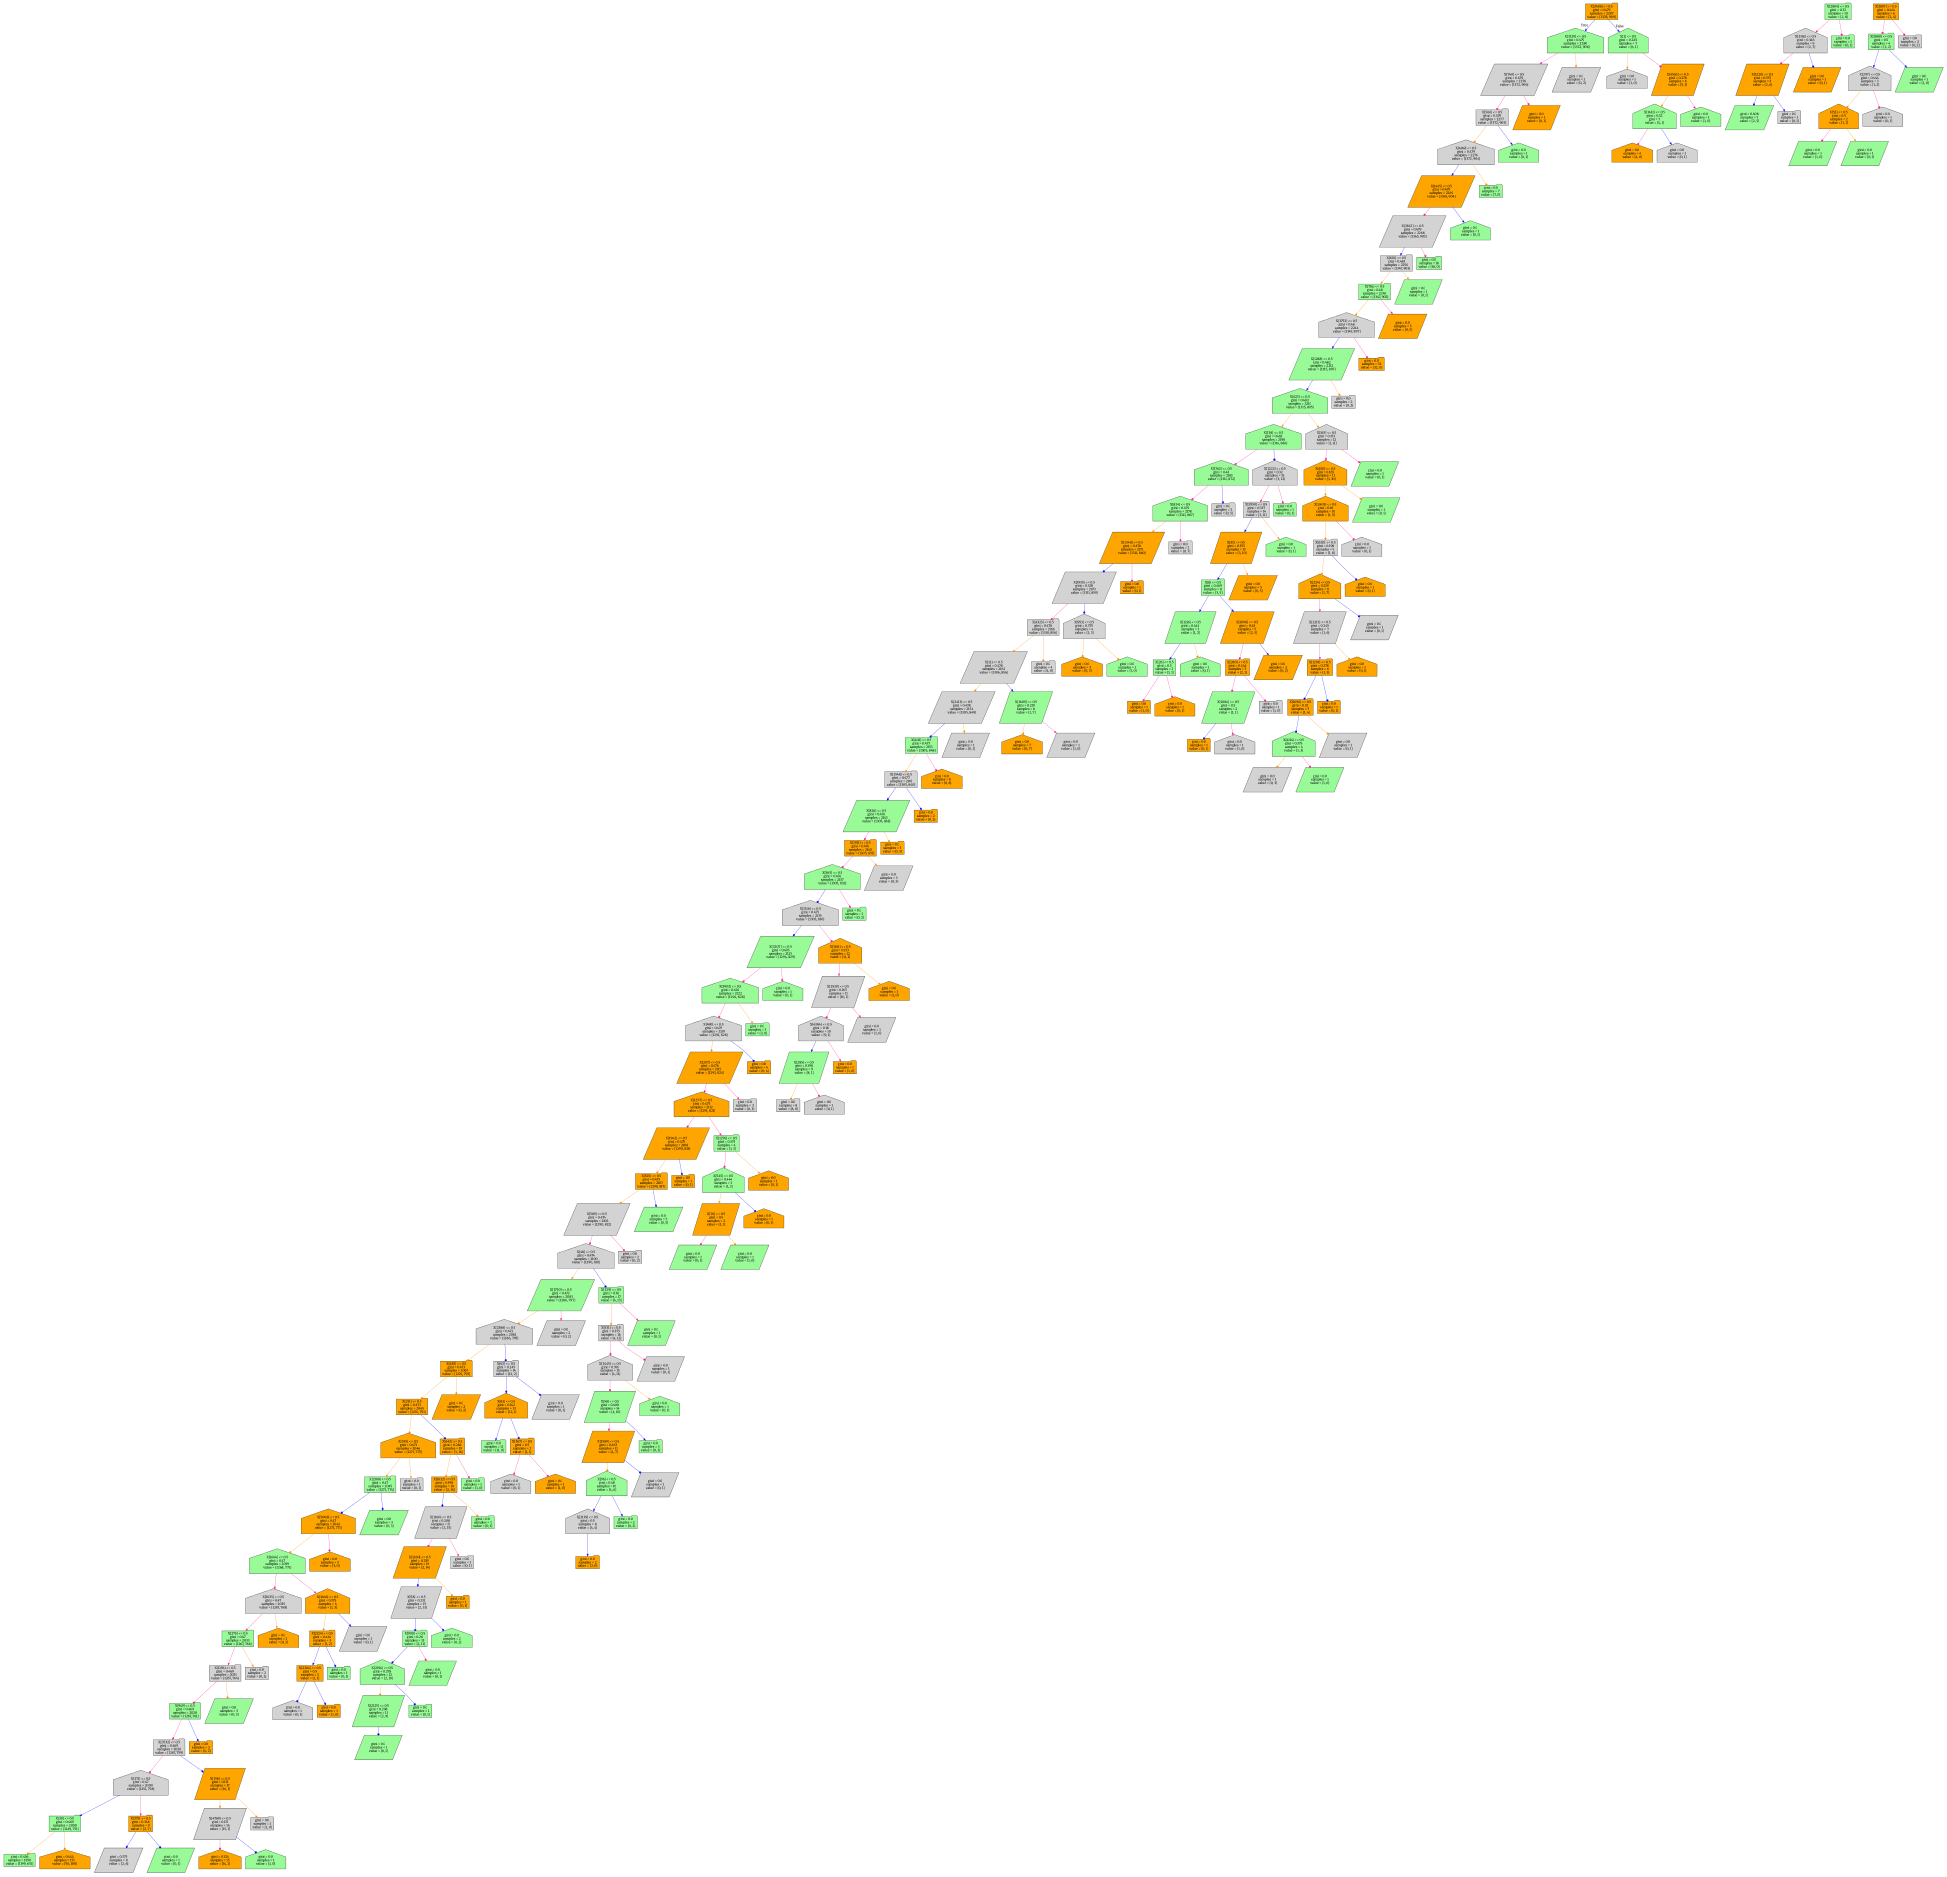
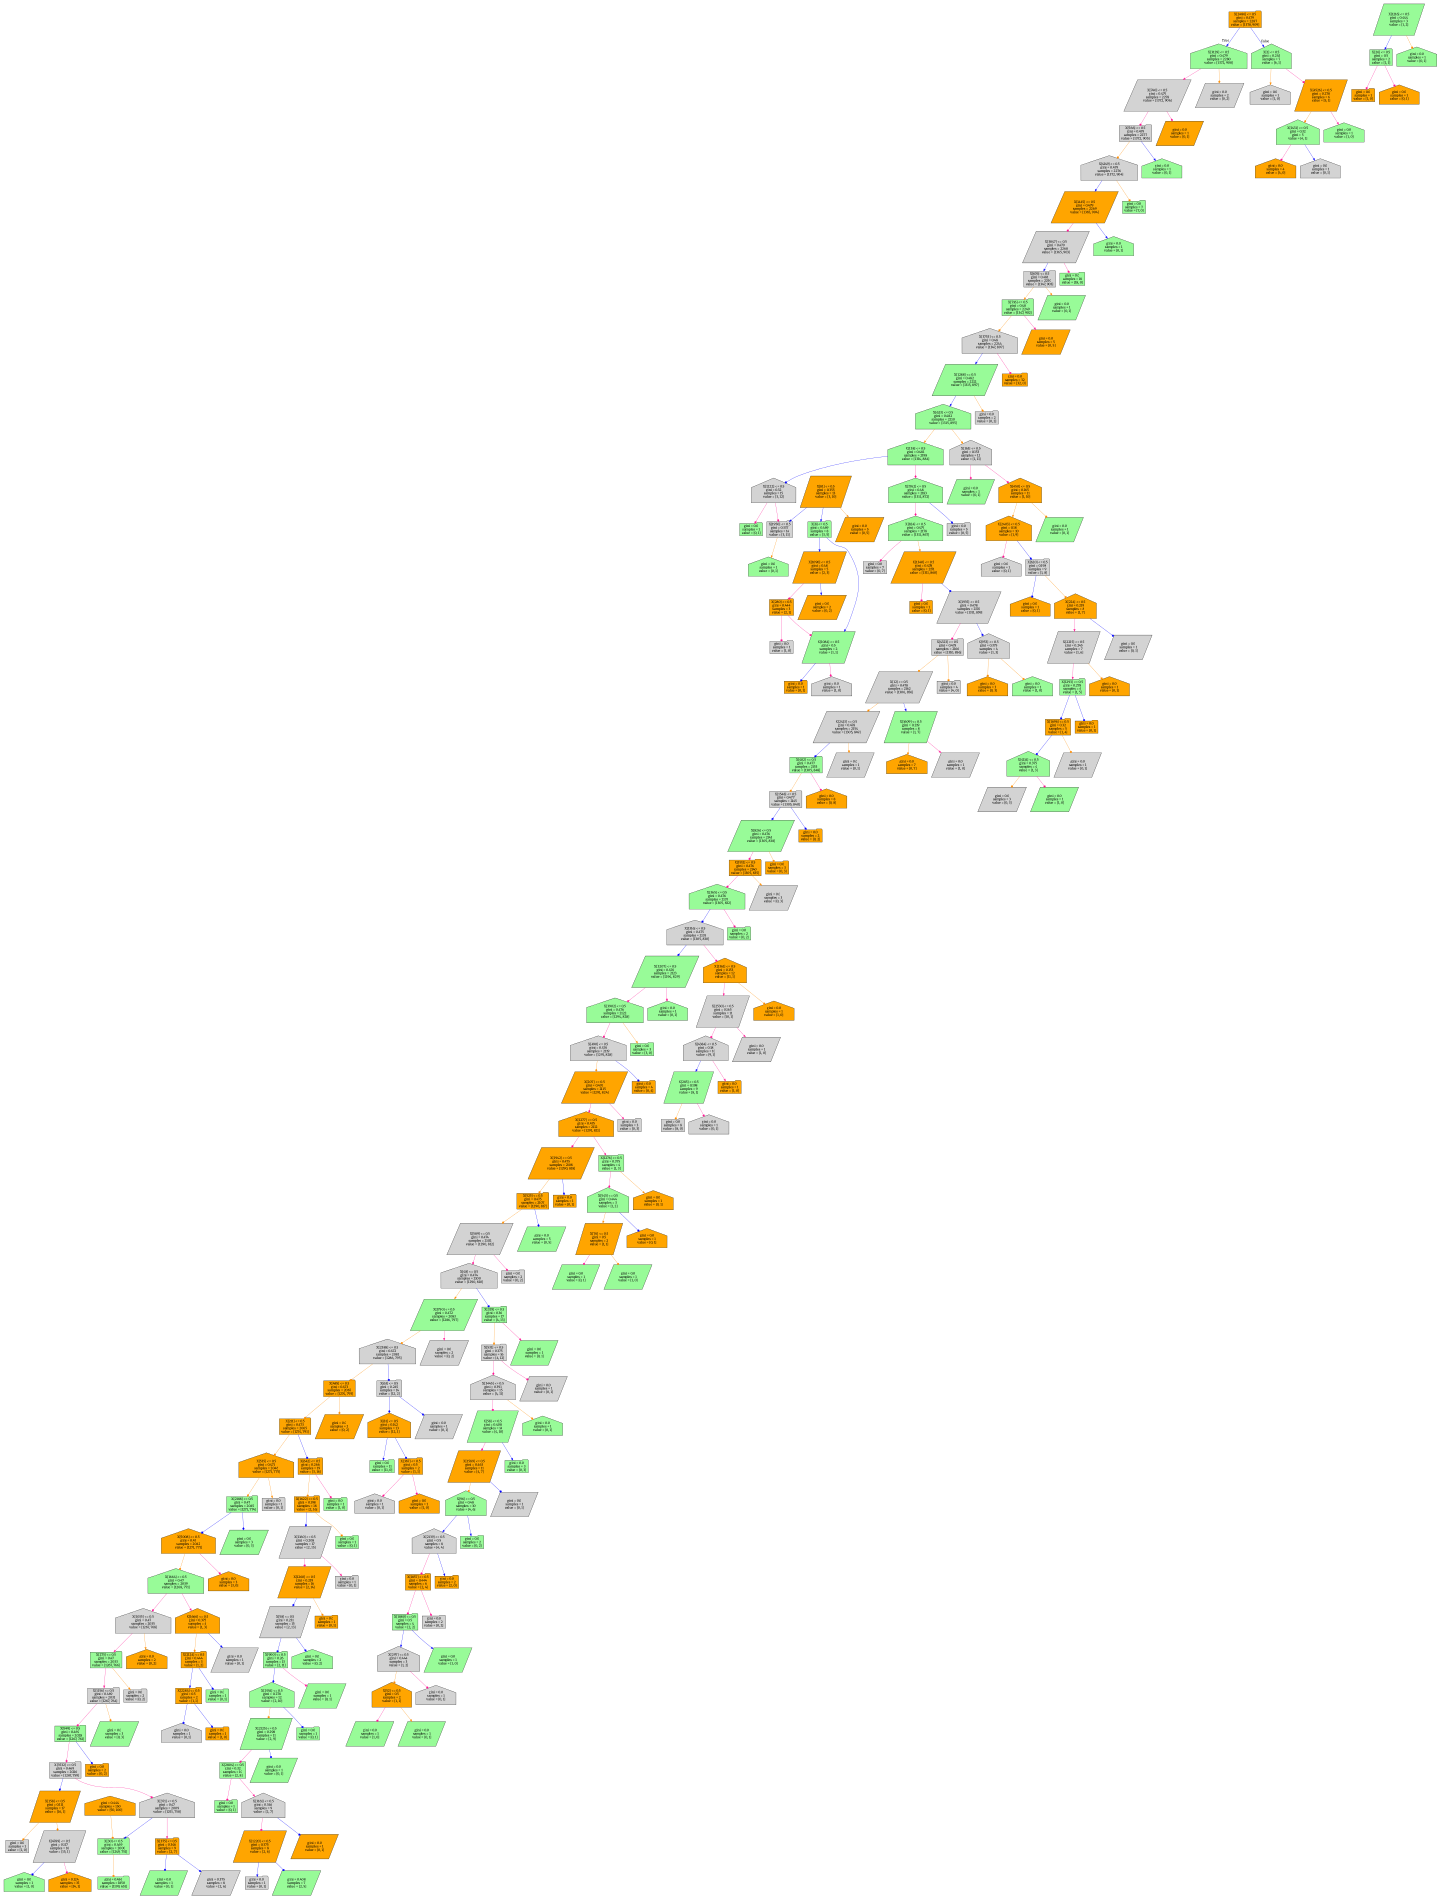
(1249, 524) -> (799, 514)
(1325, 529) -> (1024, 549)
(1205, 603) -> (858, 577)
(1320, 668) -> (1072, 687)
none -> (426, 1563)
none -> (246, 1755)
(65, 1840) -> (112, 1826)
